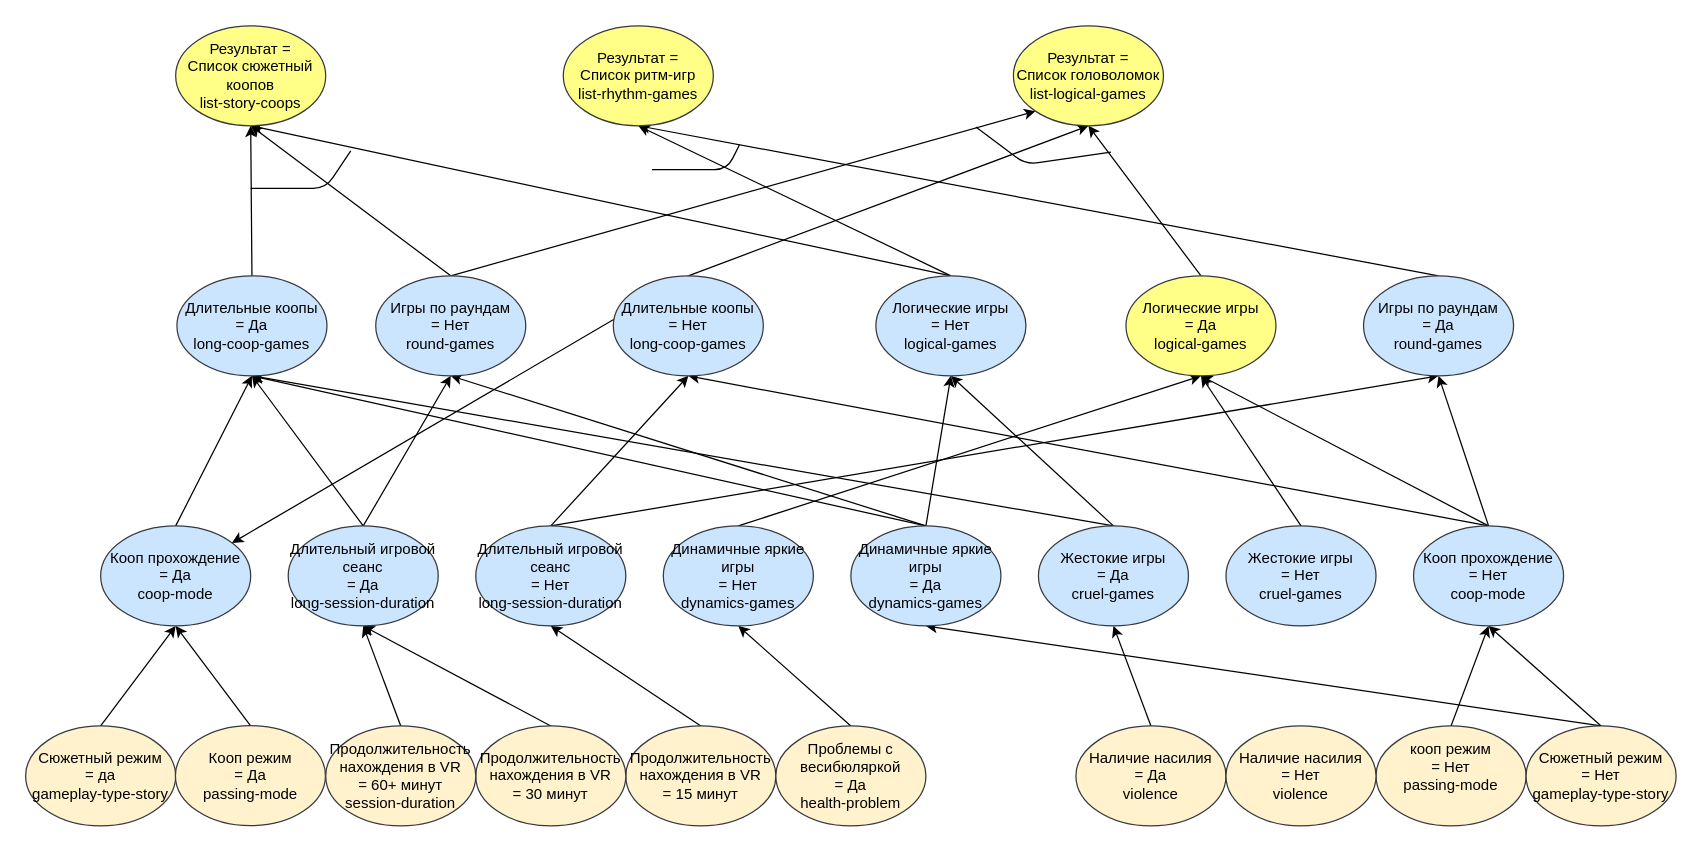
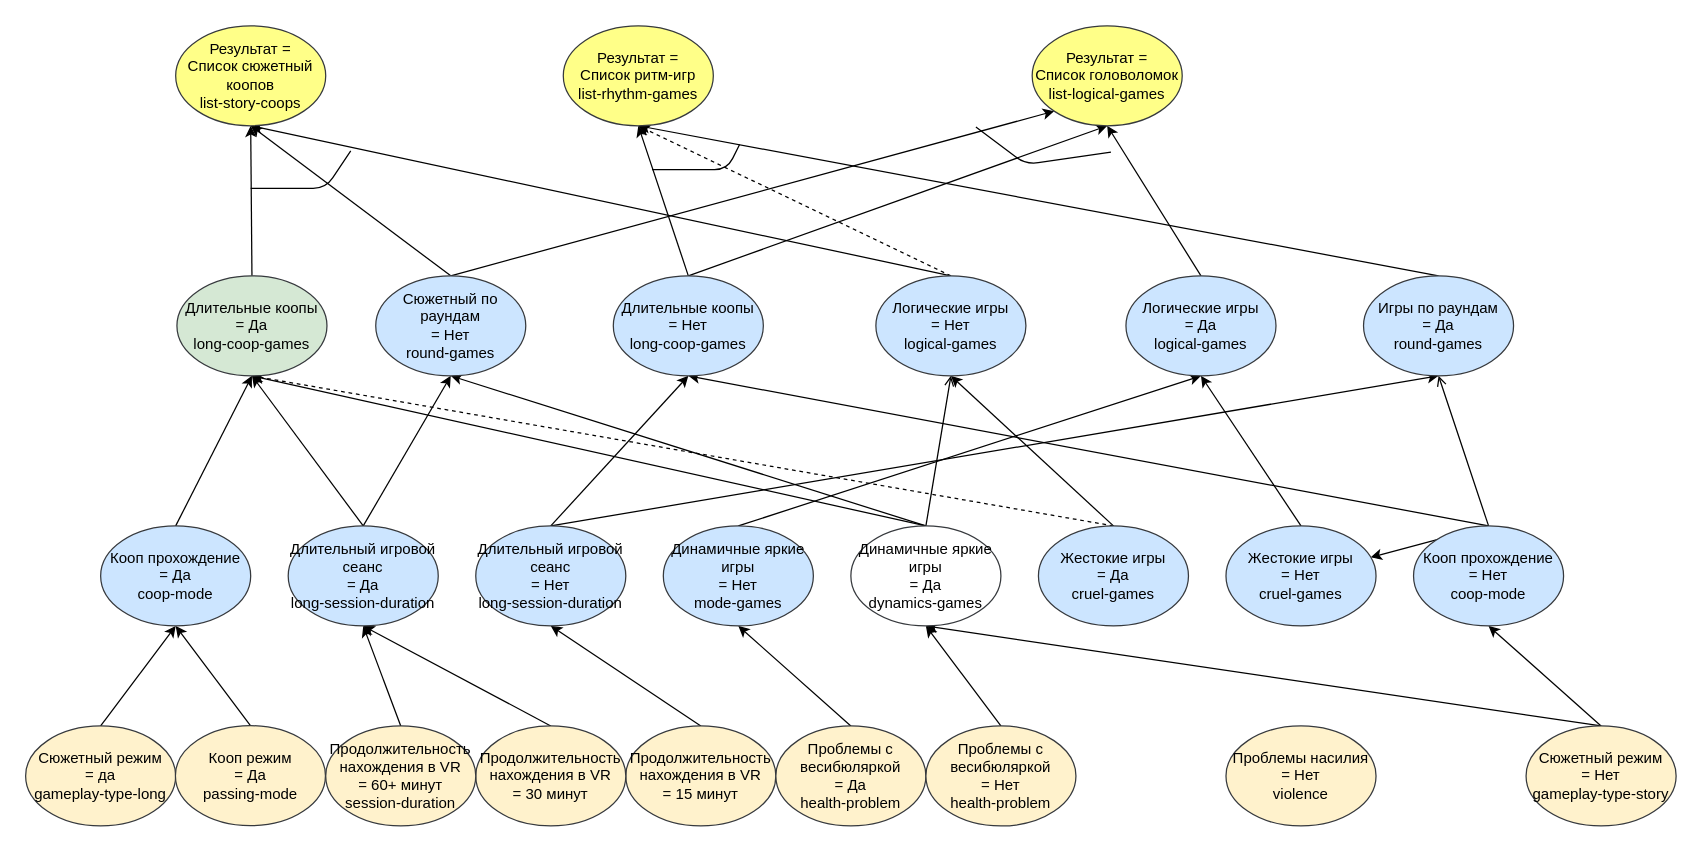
(1088, 76) -> (1107, 76)
(705, 158) -> (705, 158)
(252, 326) -> (252, 326)
(451, 326) -> (451, 326)
(1201, 326) -> (1201, 326)
(516, 376) -> (664, 203)
(949, 385) -> (949, 383)
(1441, 385) -> (1441, 383)
(490, 417) -> (490, 417)
(1344, 451) -> (1407, 547)
(738, 576) -> (738, 576)
(926, 576) -> (926, 576)
none -> (966, 679)
(1133, 679) -> none
(1468, 679) -> none
(101, 776) -> (101, 776)
none -> (1001, 776)
(1151, 776) -> none
(1301, 776) -> (1301, 776)
(1451, 776) -> none
